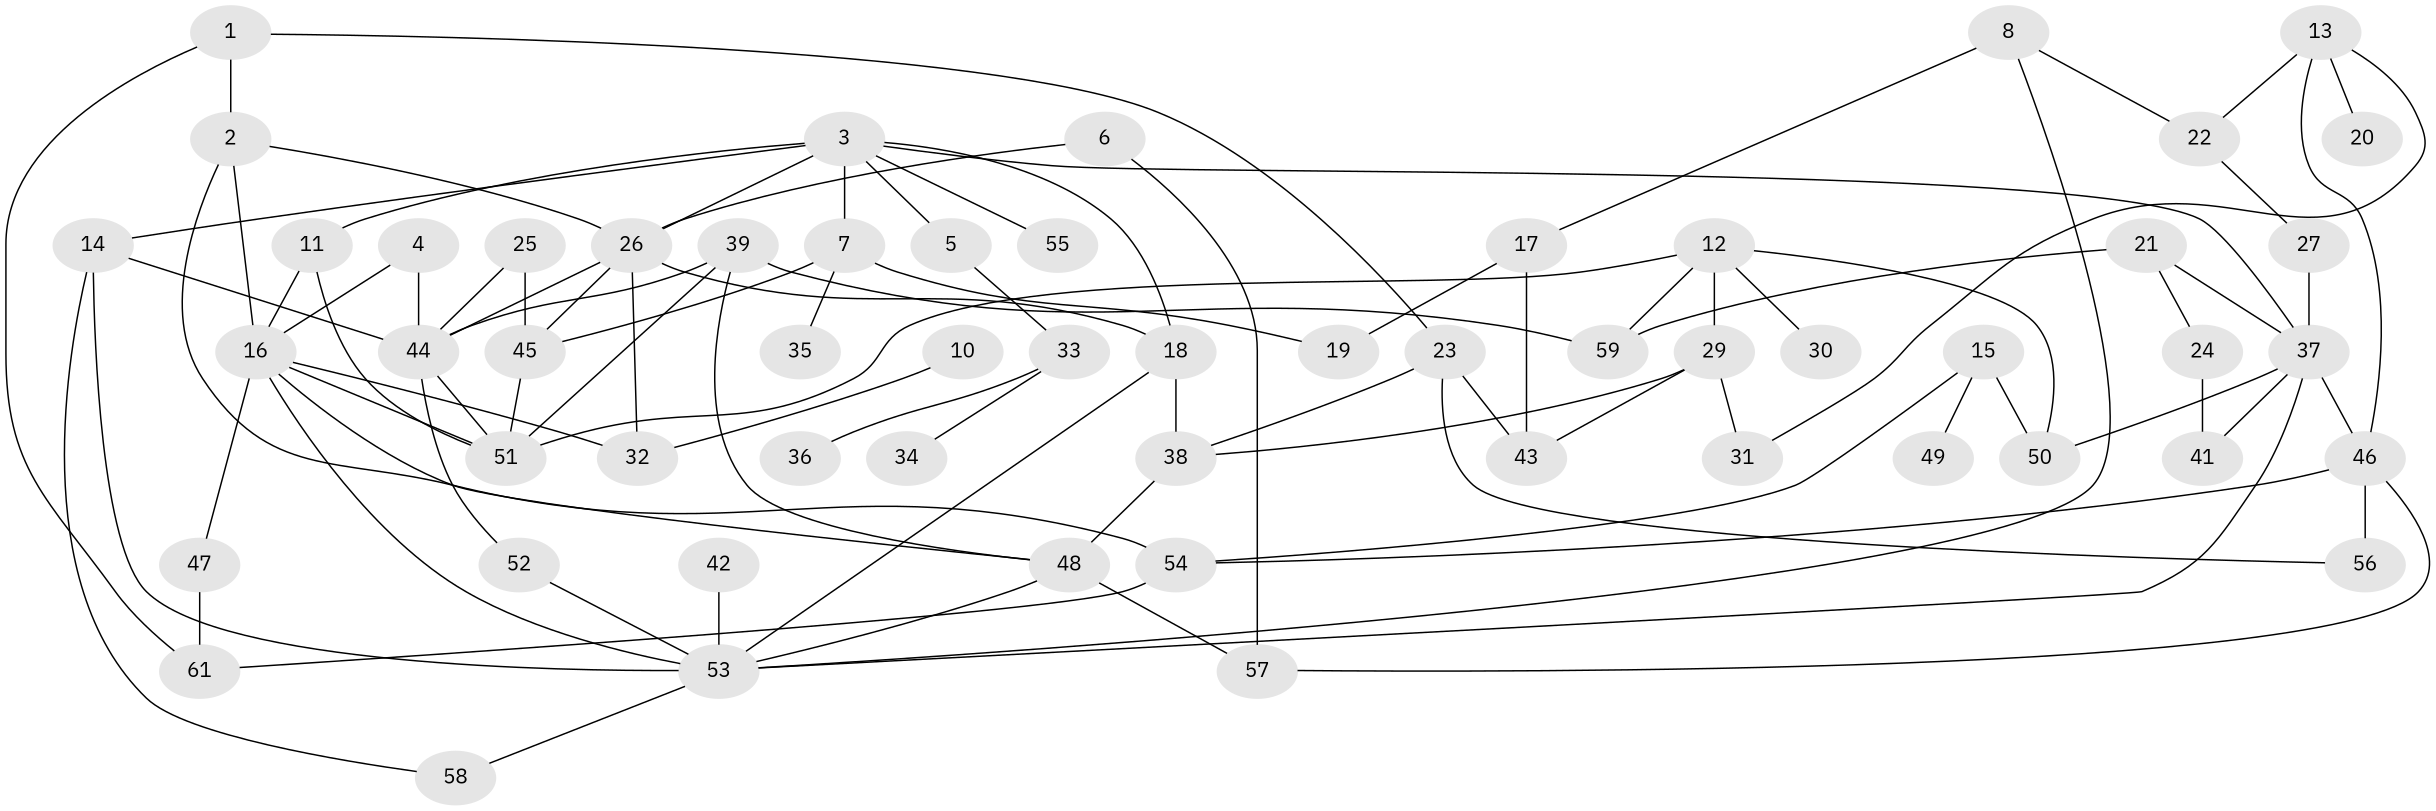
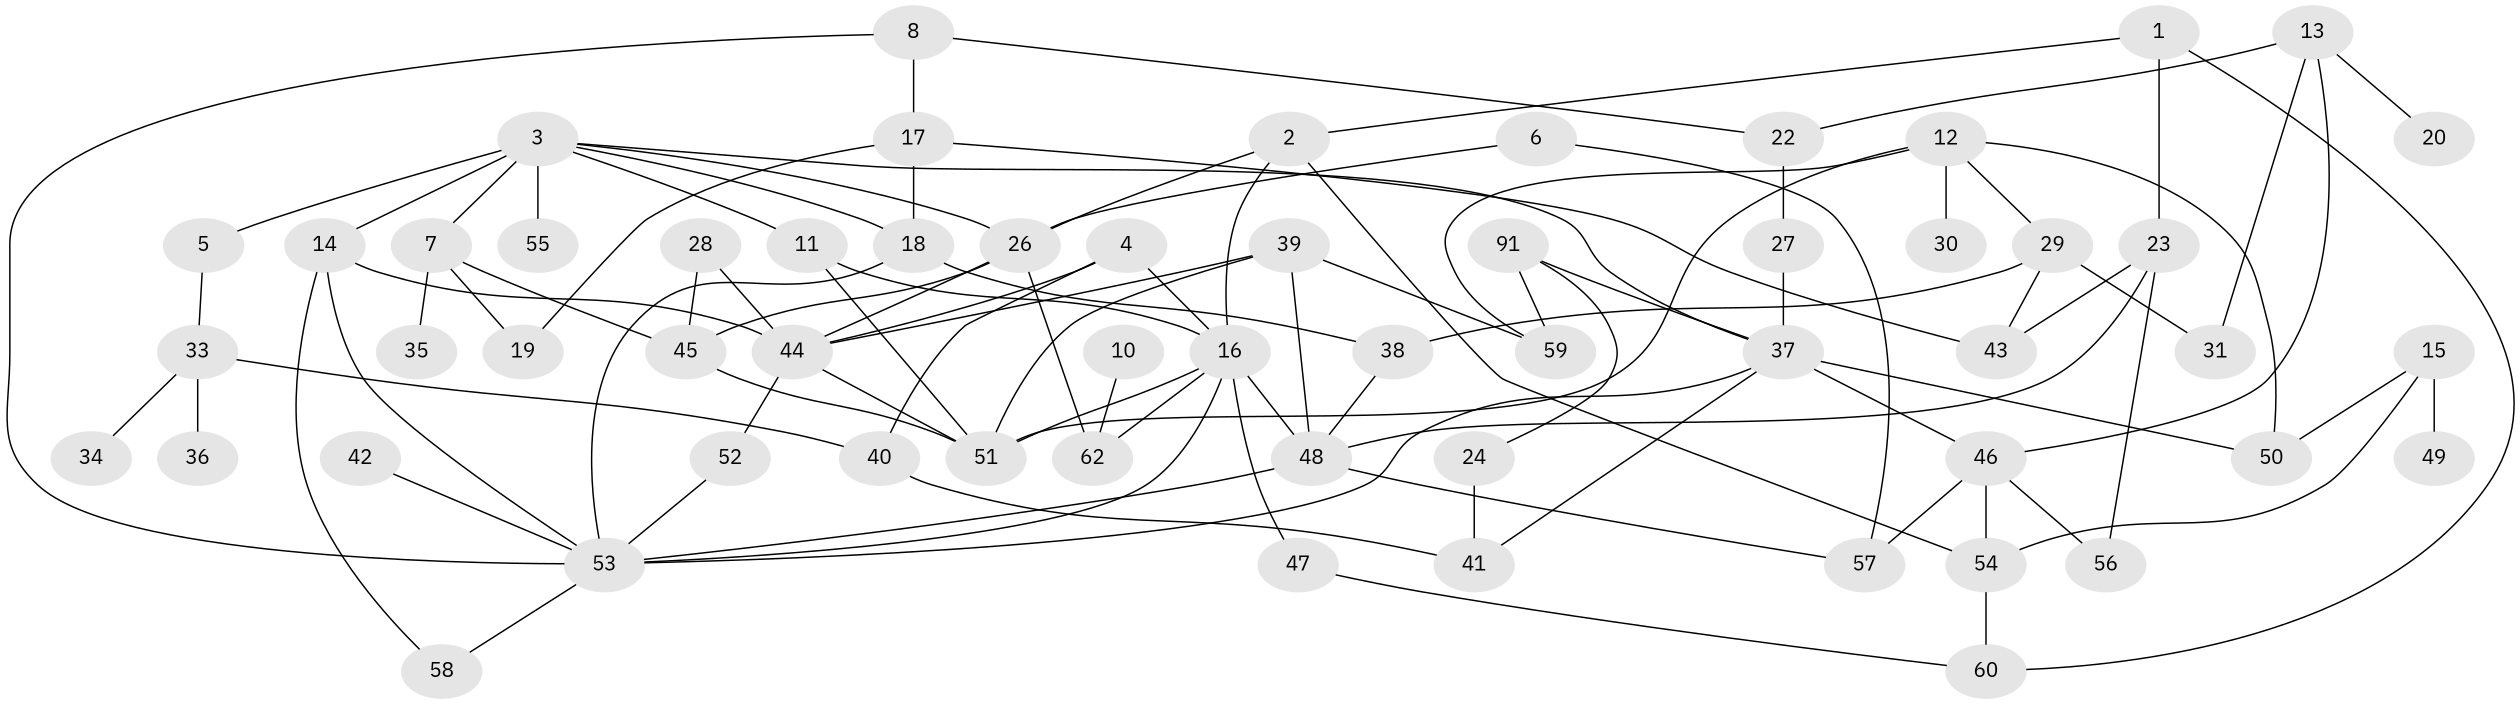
(525, 246) -> (701, 246)
(2146, 246) -> (1508, 246)
(867, 299) -> (914, 192)
(1313, 409) -> (1774, 420)
(638, 459) -> (1093, 459)
none -> (880, 459)
(200, 672) -> (1986, 672)
